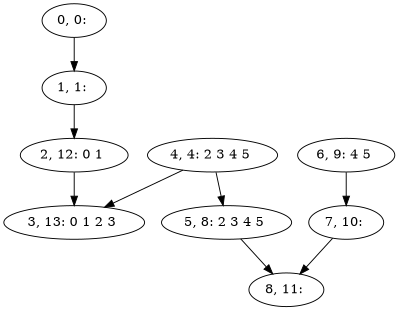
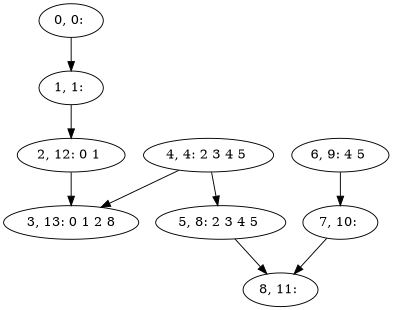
(74, 222) -> (71, 222)
